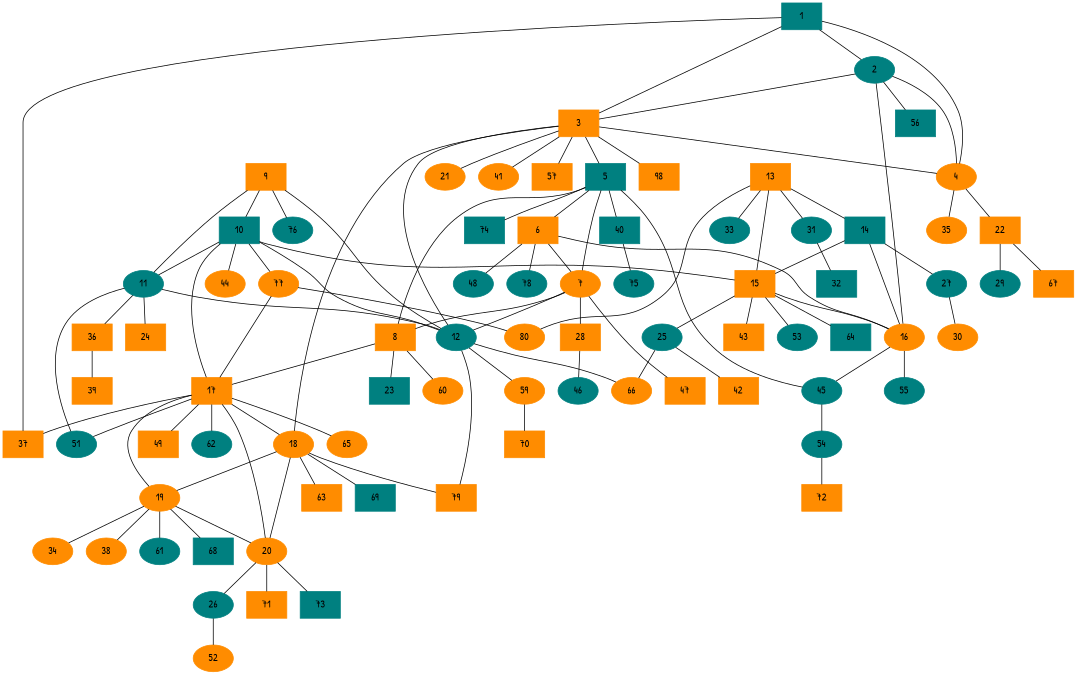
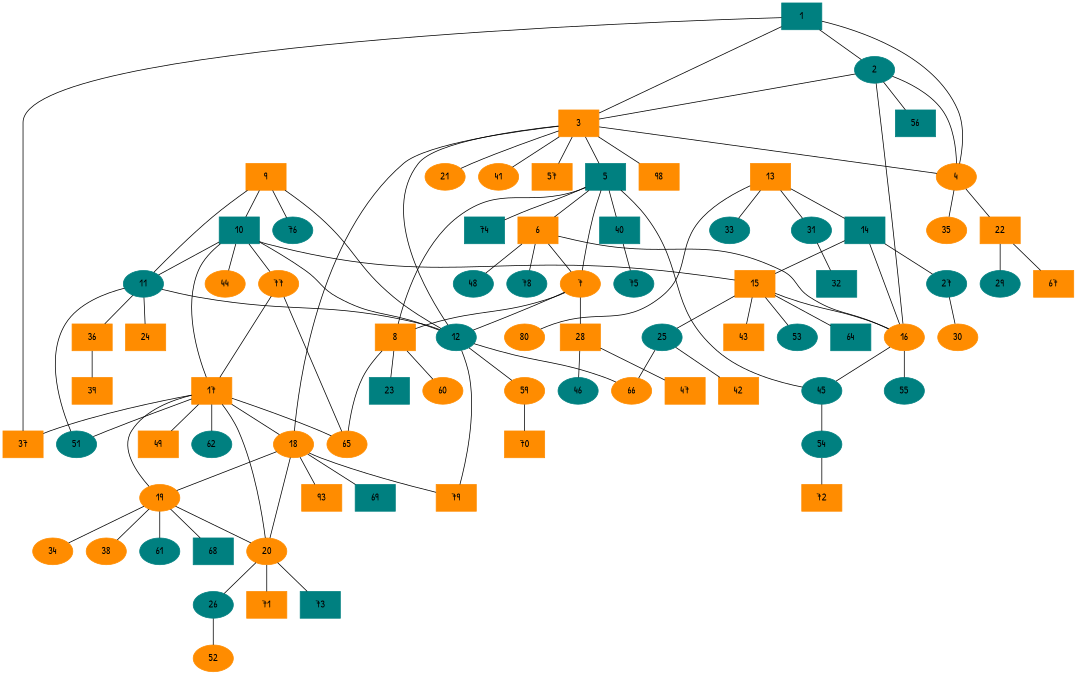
(763, 230) -> none
(393, 304) -> (313, 364)
(625, 340) -> (633, 364)
(311, 362) -> (358, 388)
(322, 498) -> (322, 498)
